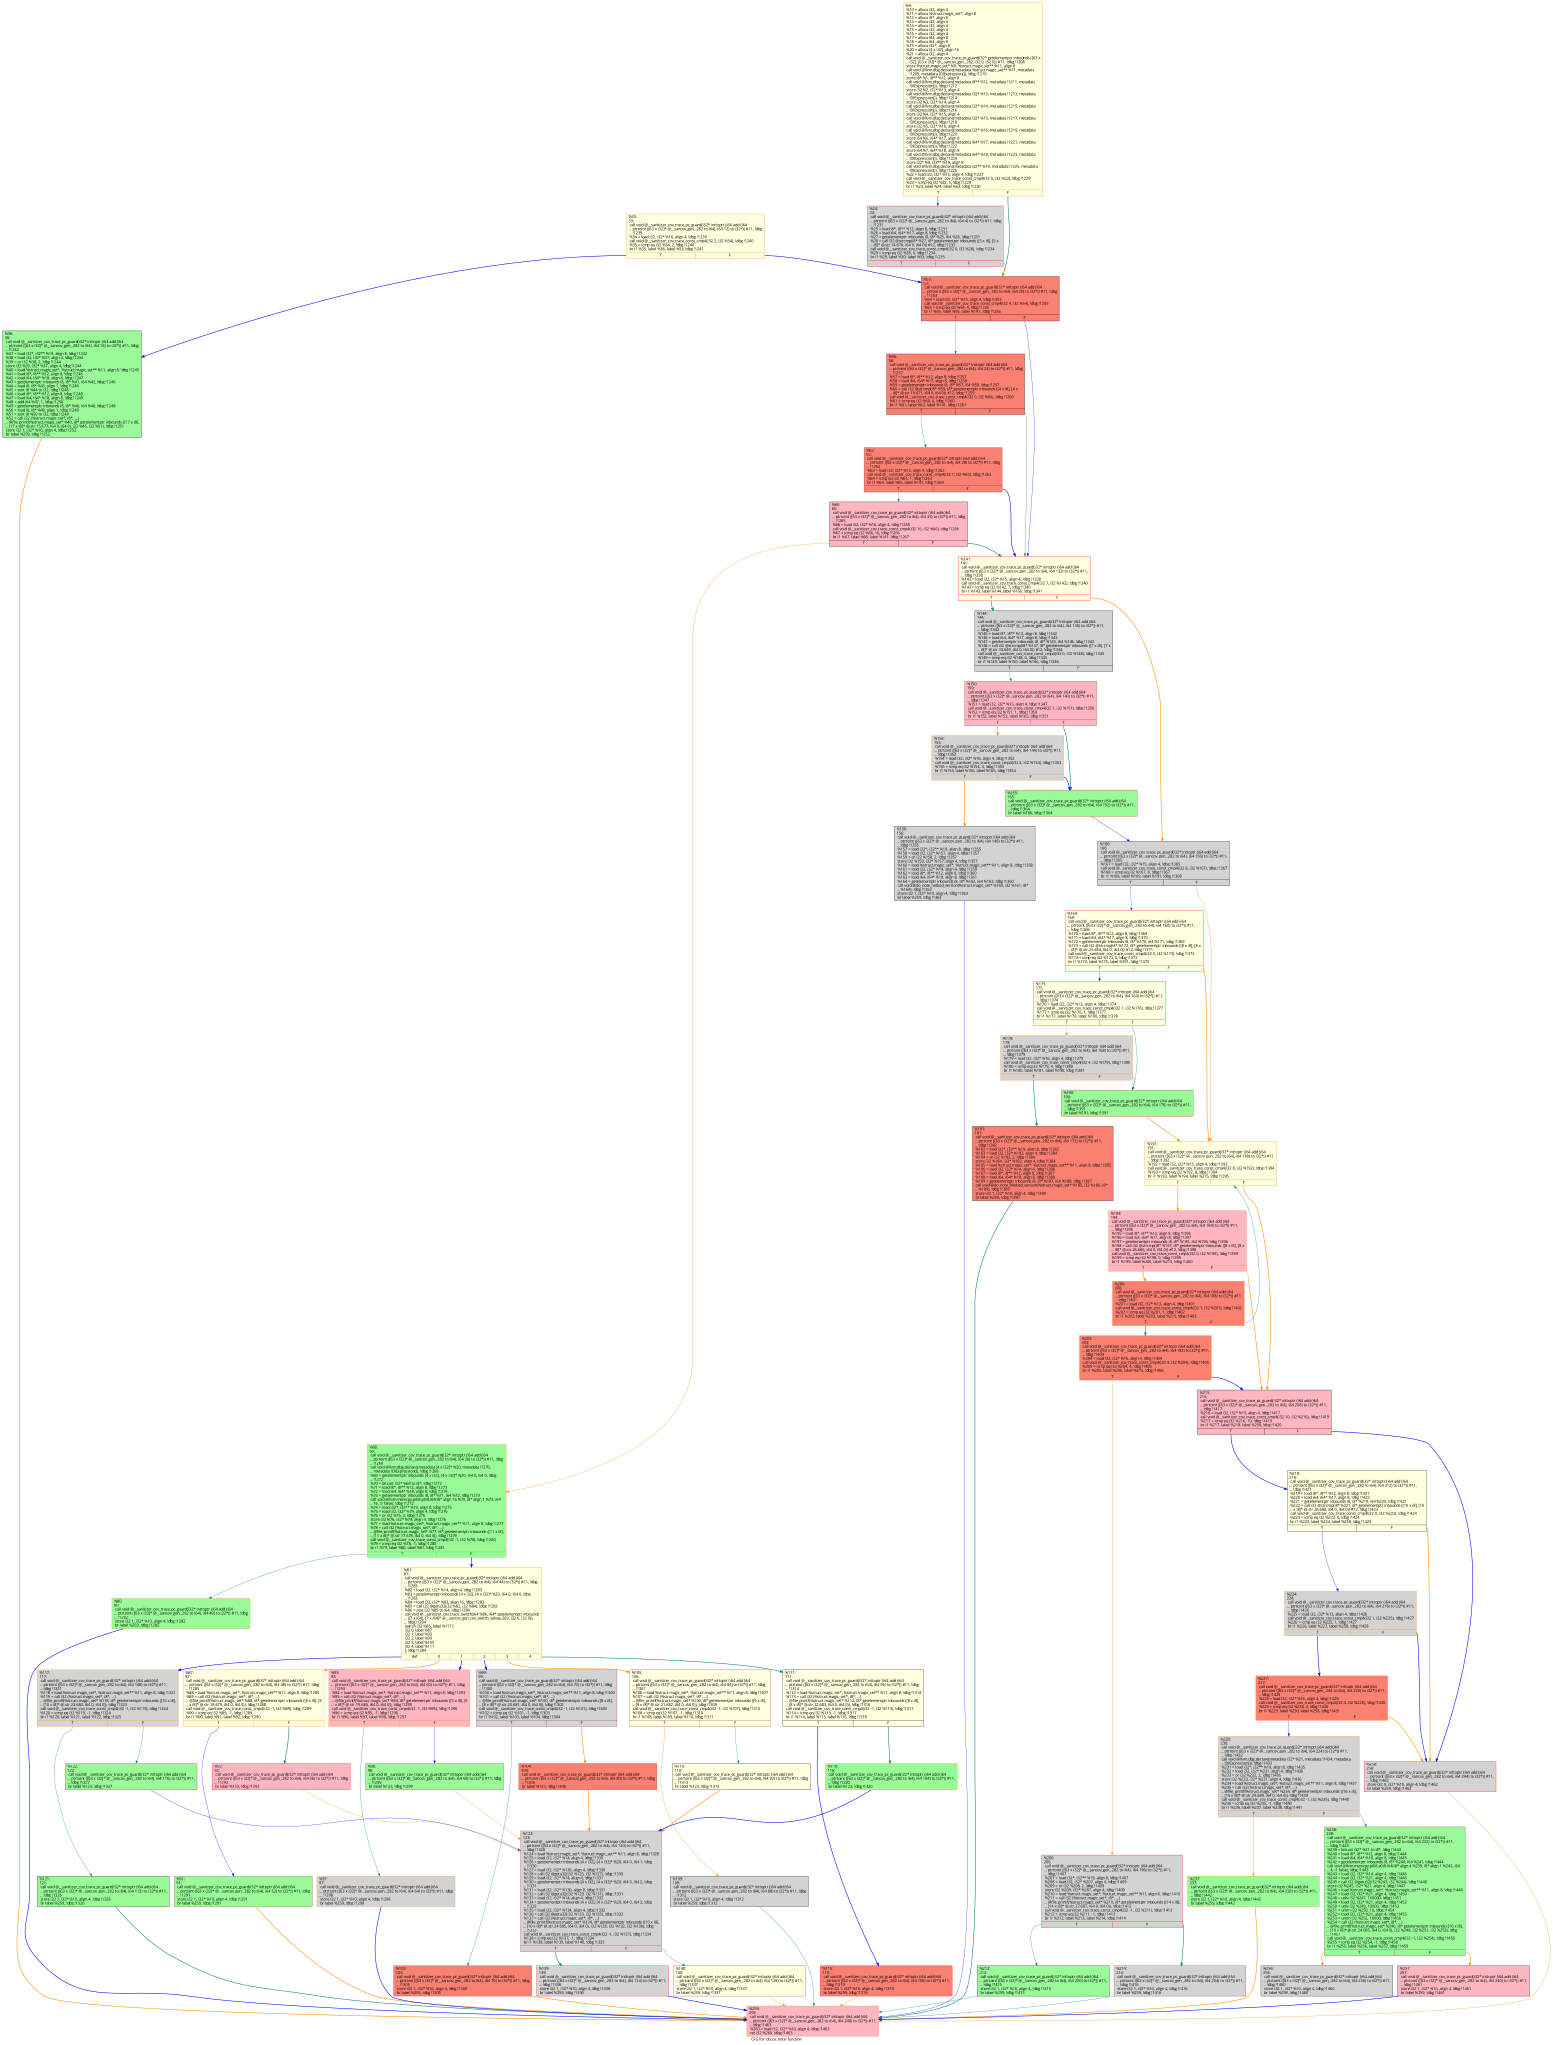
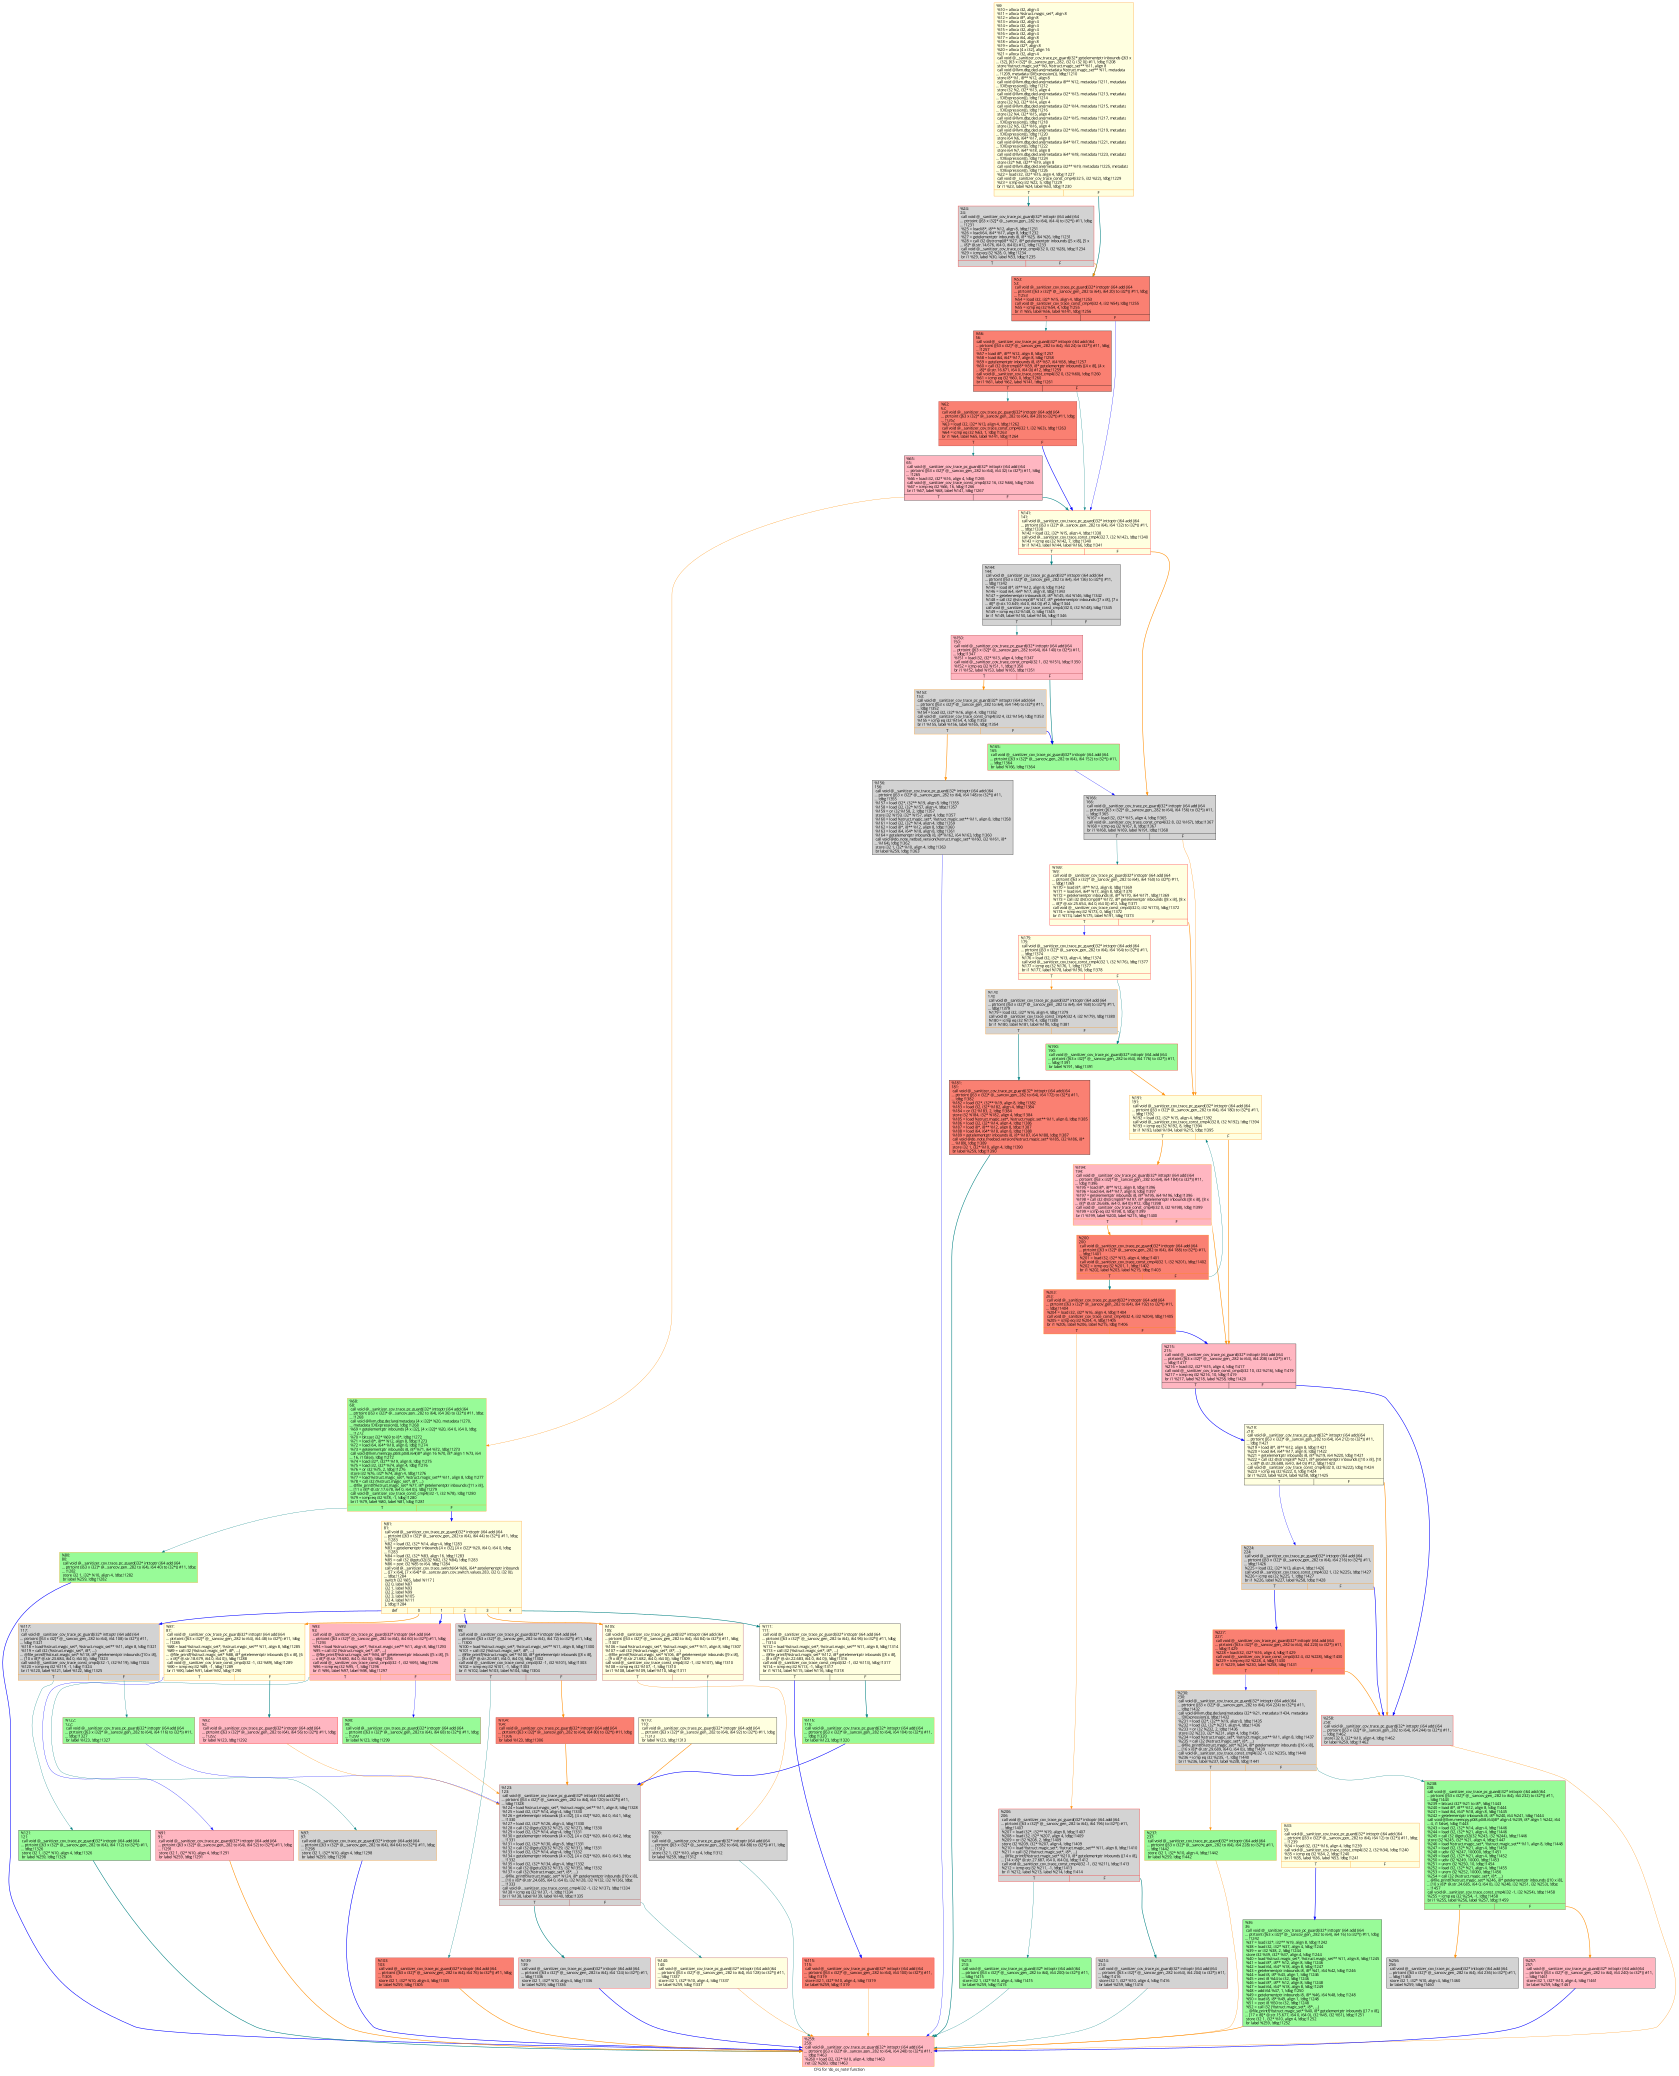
(842, 266) -> none
(243, 1891) -> (225, 1845)
(1111, 2011) -> (1226, 2028)
